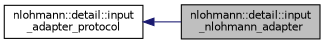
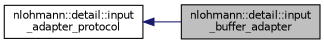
(251, 22) -> (251, 22)
